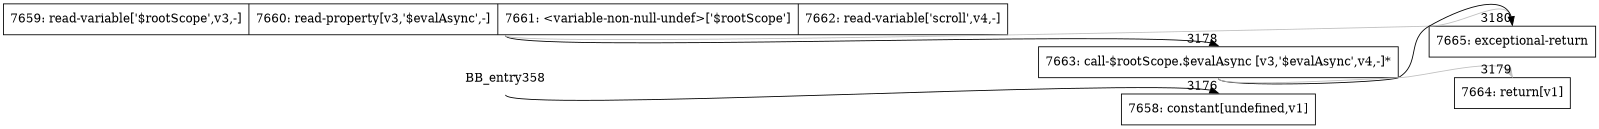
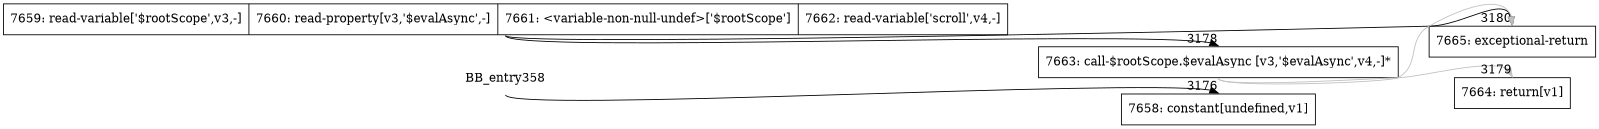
(1087, 33) -> (1087, 33)
(1407, 70) -> (1407, 70)
